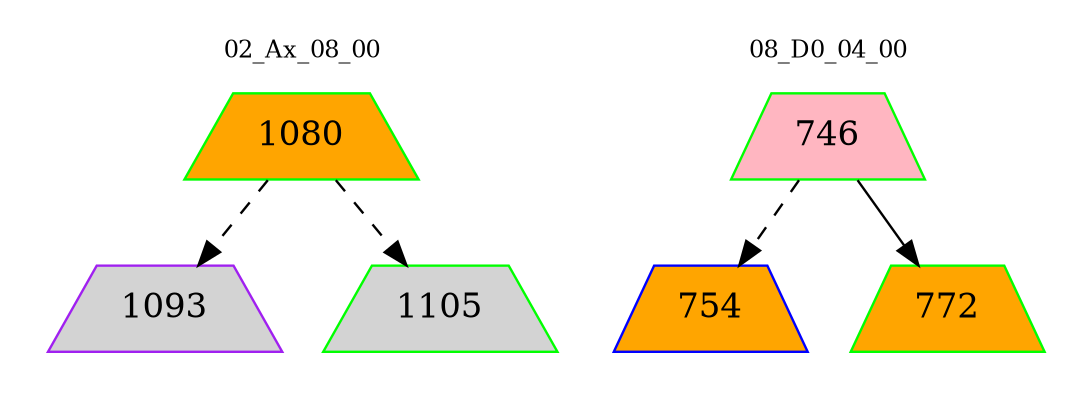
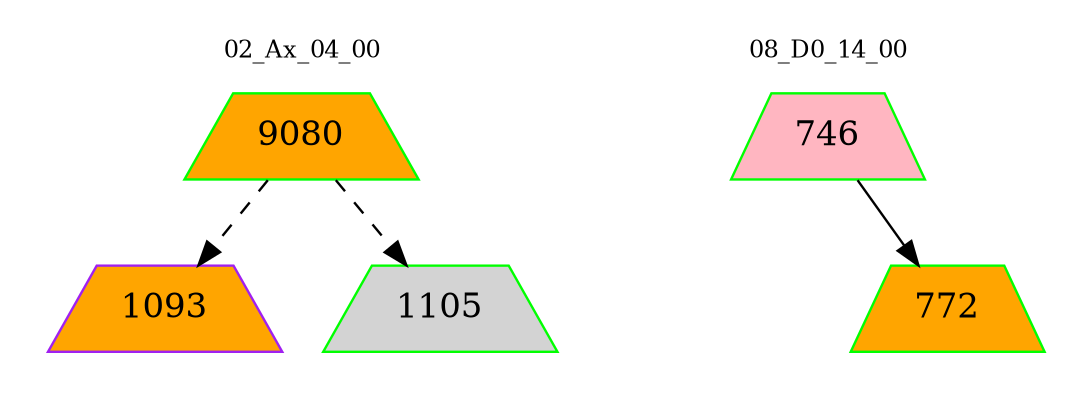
(303, 51) -> (303, 51)
(829, 51) -> (829, 51)
(302, 136) -> (302, 136)
(165, 309) -> (165, 309)
(711, 309) -> none
